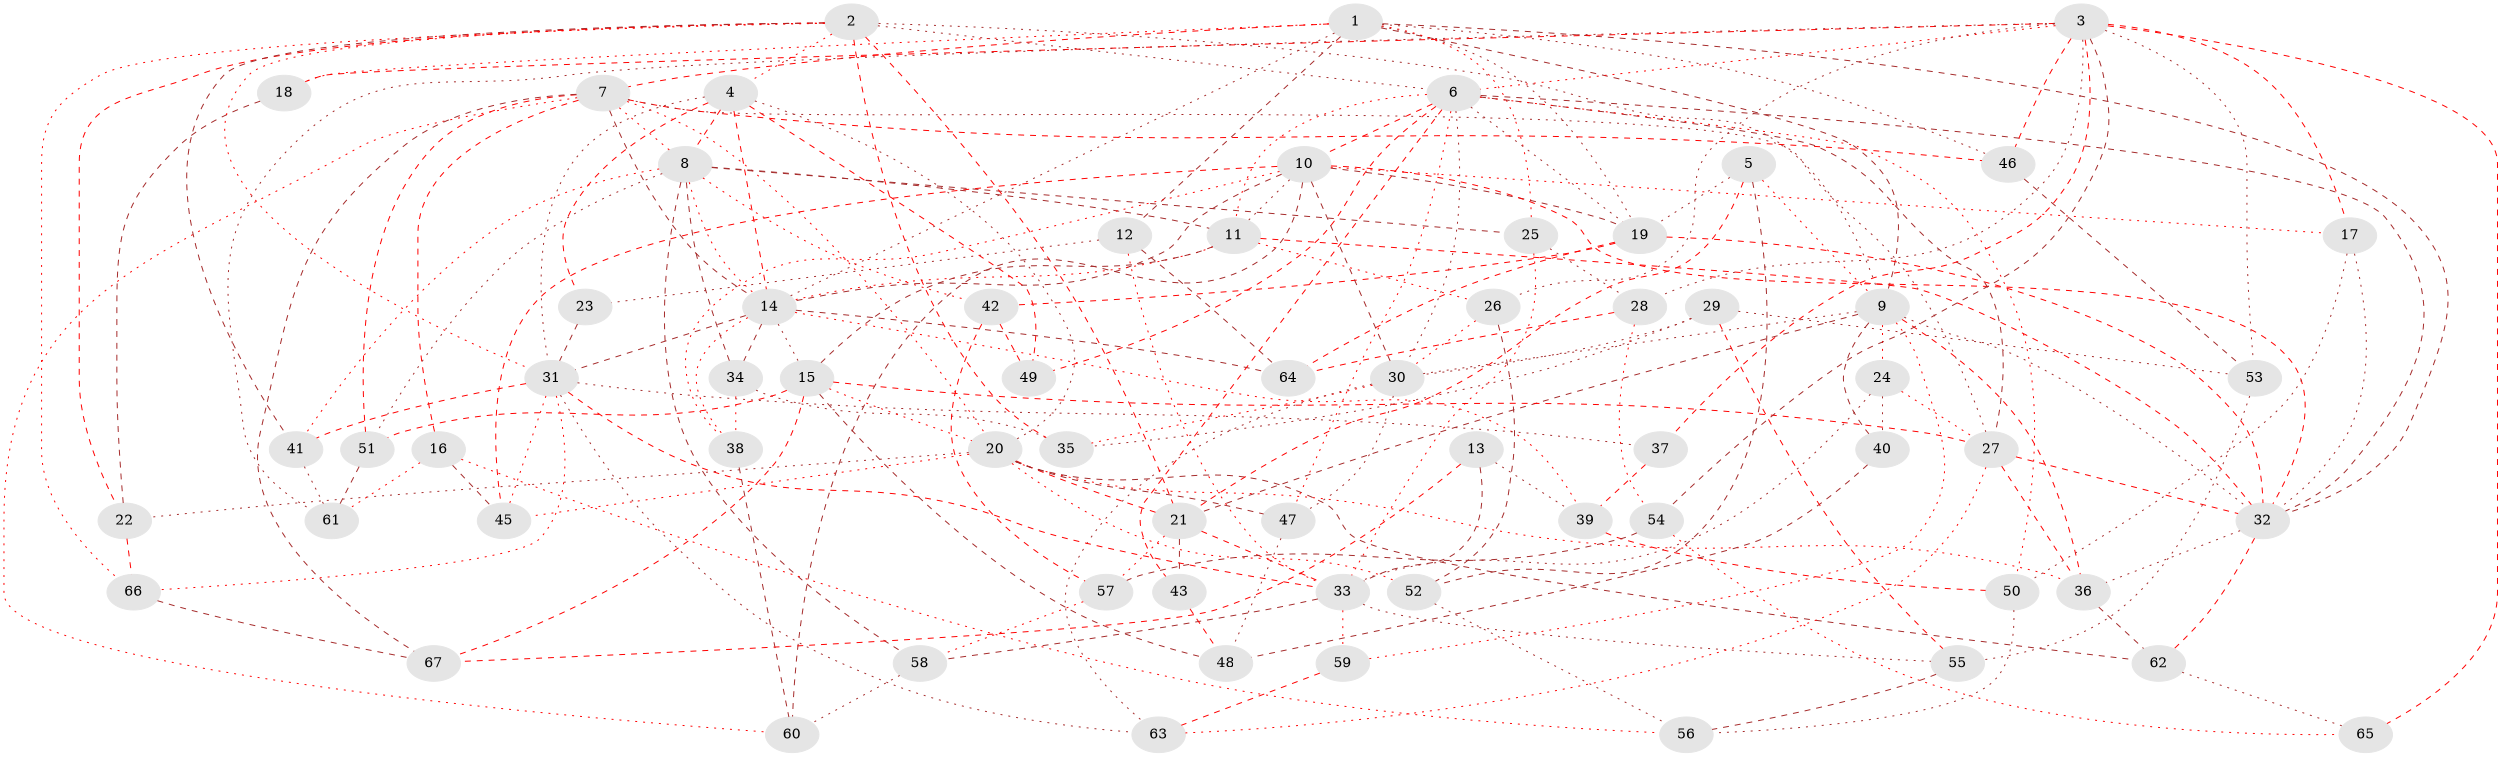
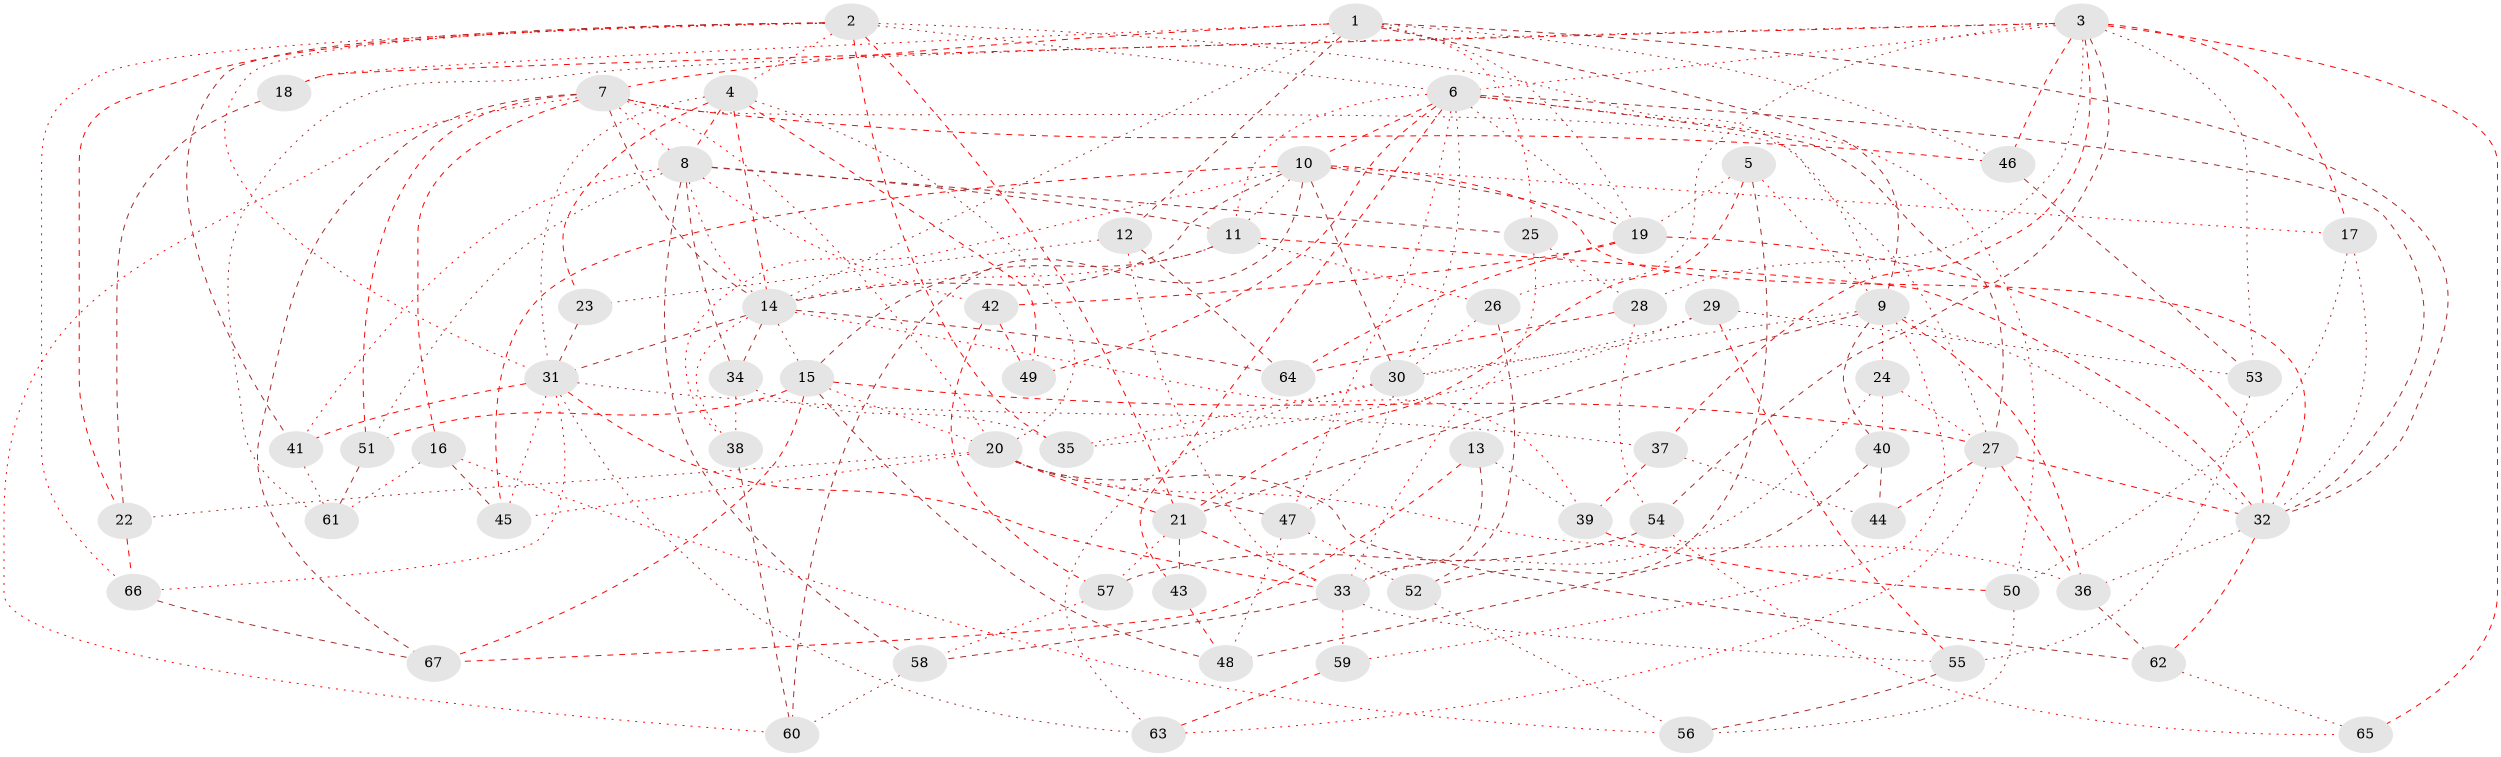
none -> (1879, 521)
(1193, 552) -> (1366, 565)
